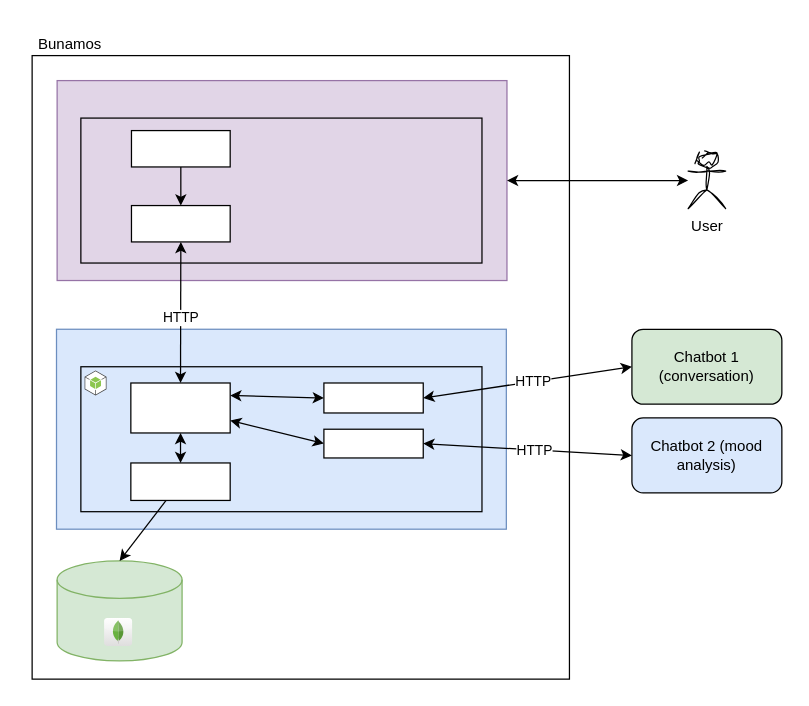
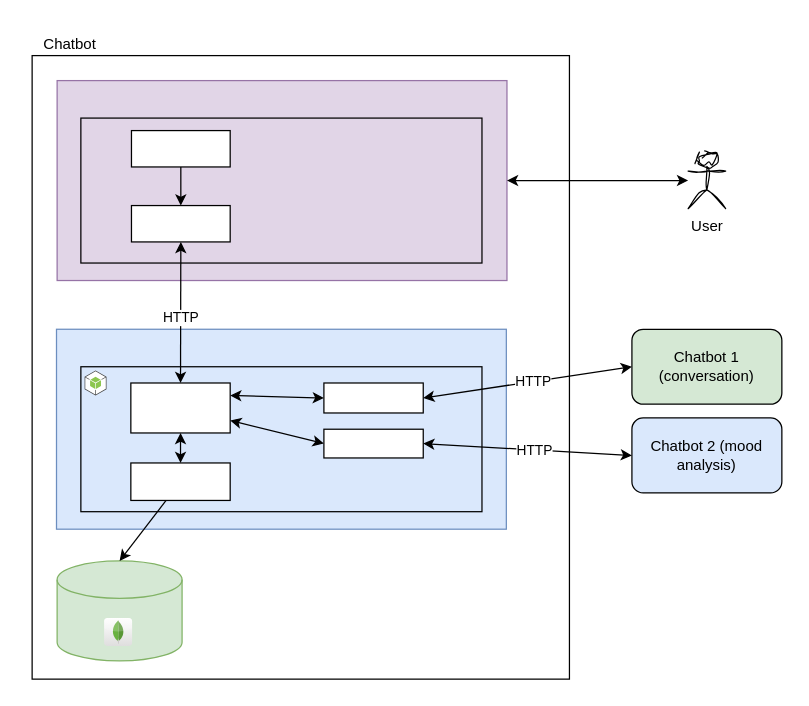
(70, 44) -> (70, 44)
